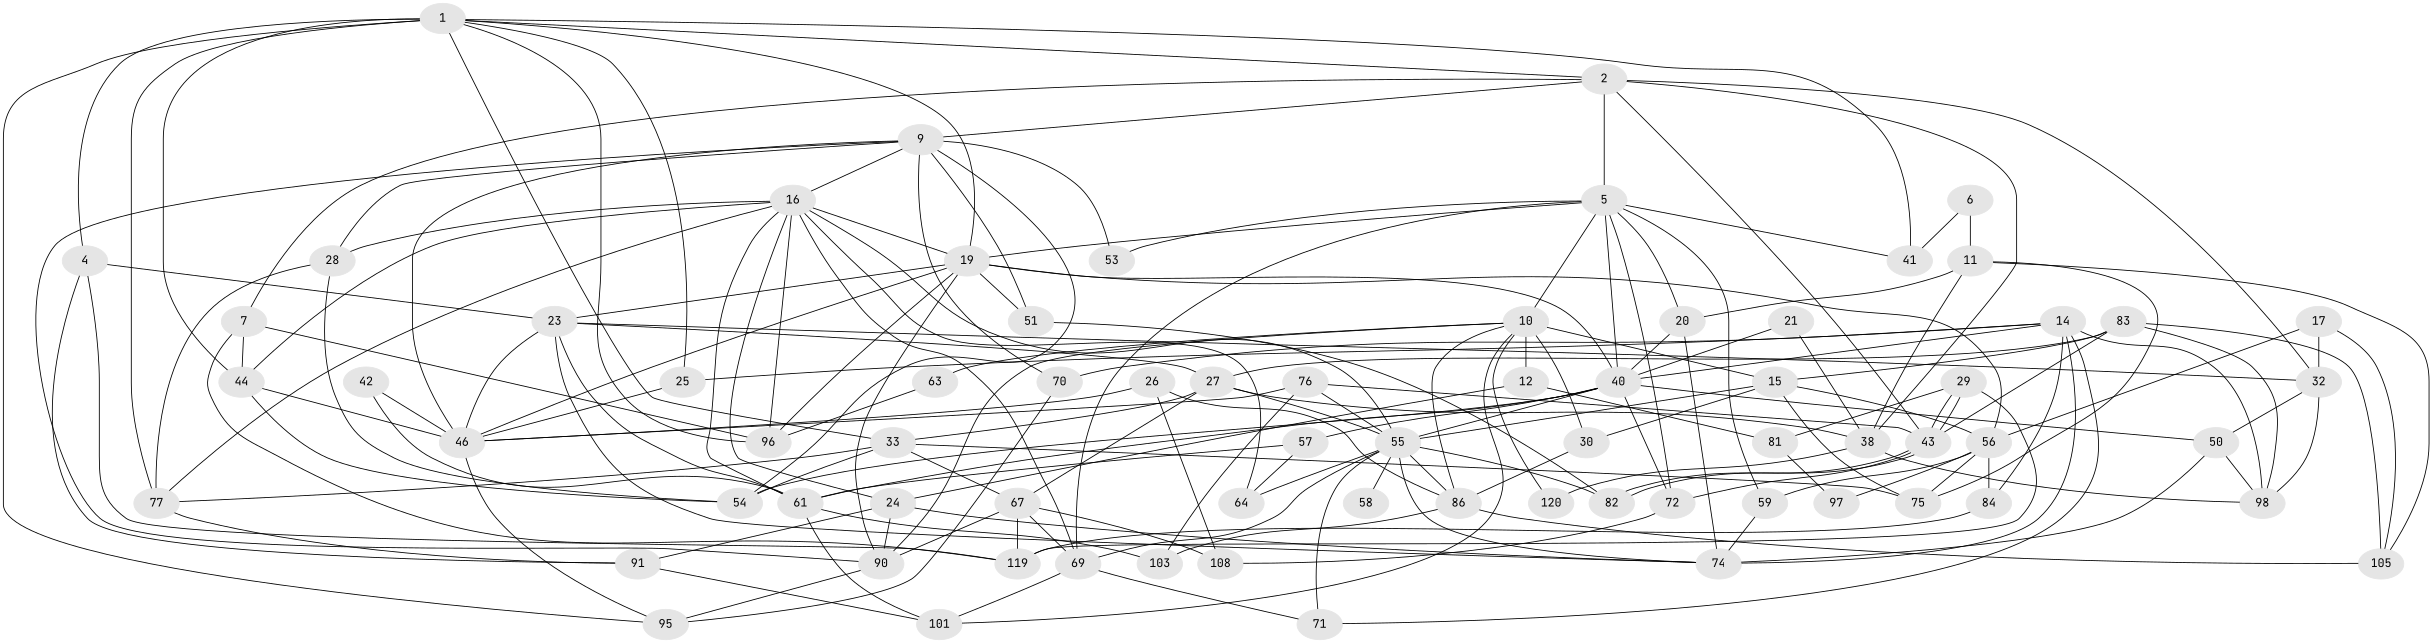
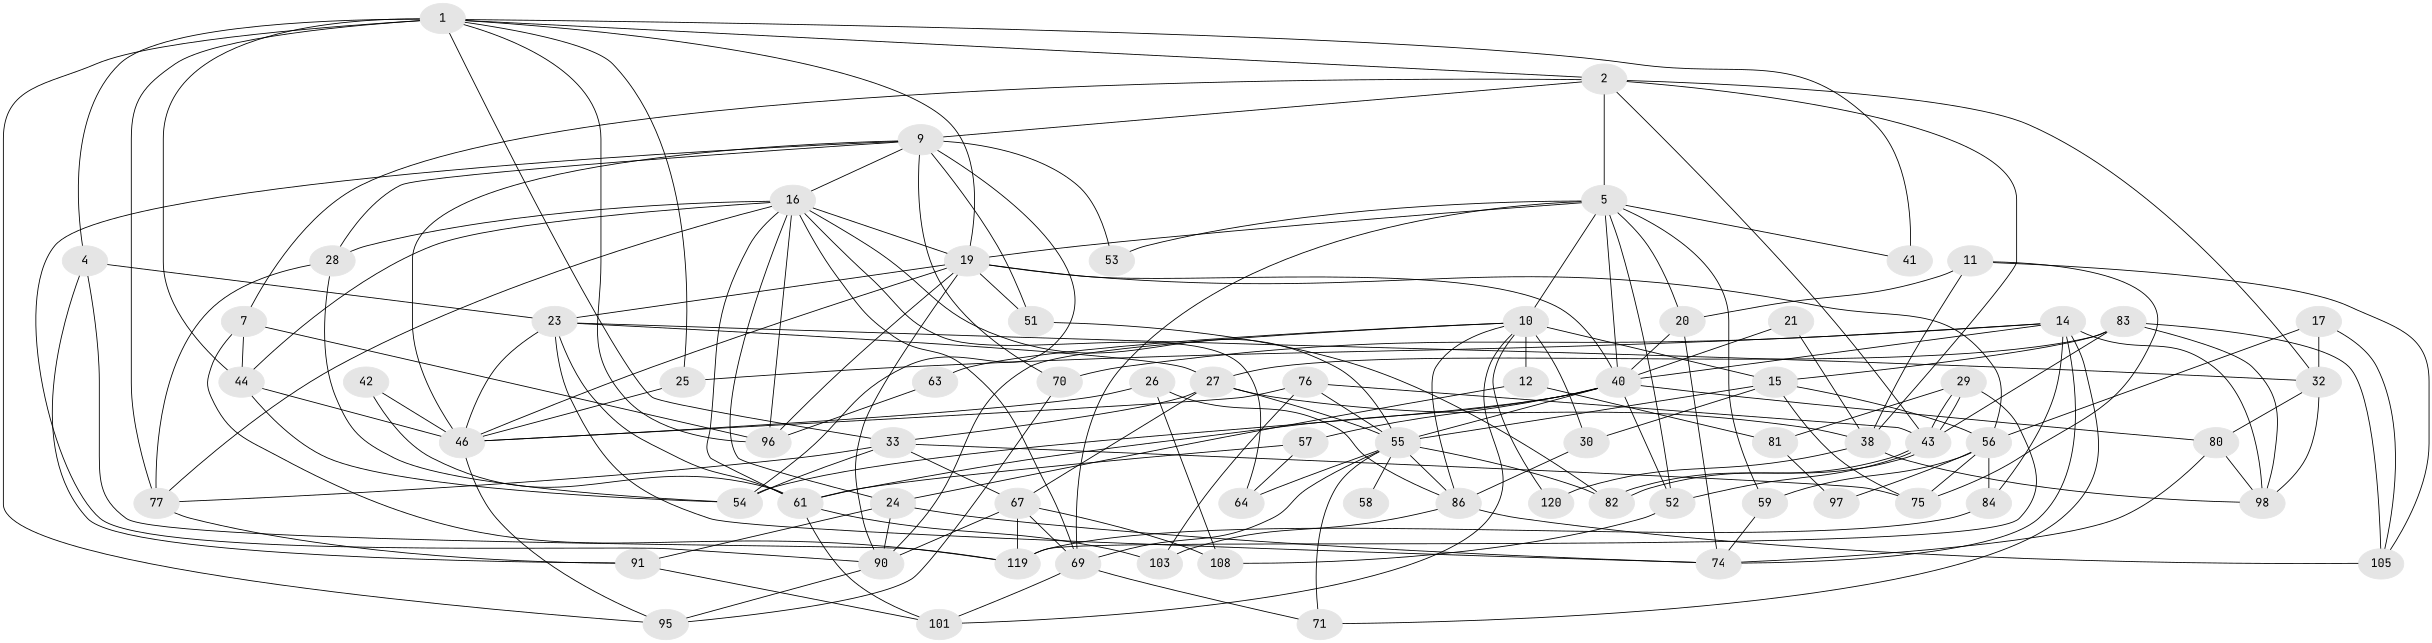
(1970, 200) -> none
(2216, 443) -> (2216, 443)
(1672, 503) -> (1672, 503)
(1534, 549) -> none
